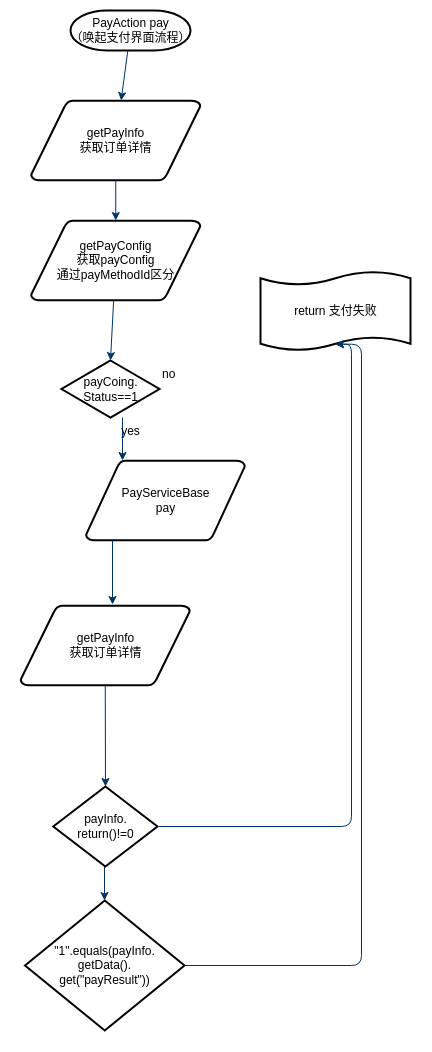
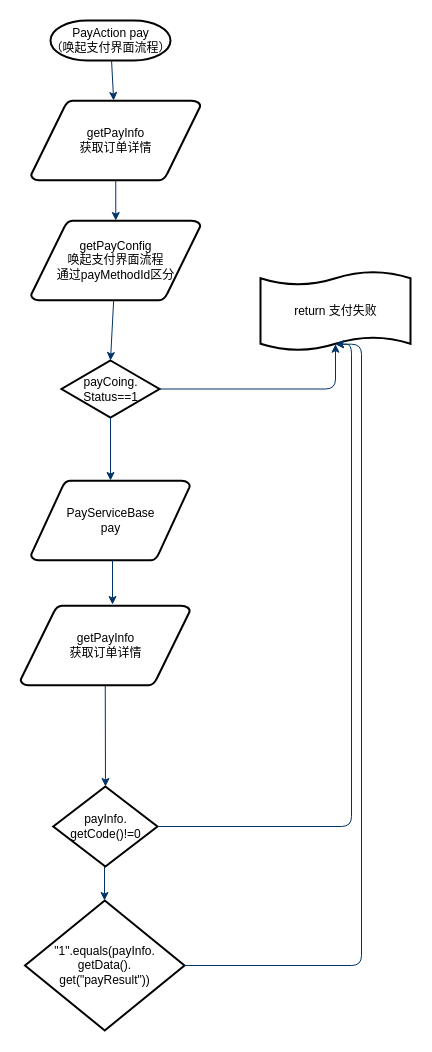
(131, 31) -> (111, 41)
(116, 261) -> (116, 261)
(181, 374) -> none
none -> (262, 389)
(131, 431) -> none
(166, 501) -> (111, 521)
(106, 827) -> (106, 827)
